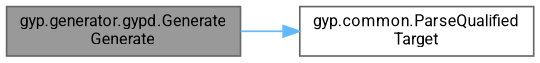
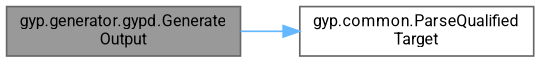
(124, 31) -> (124, 31)
